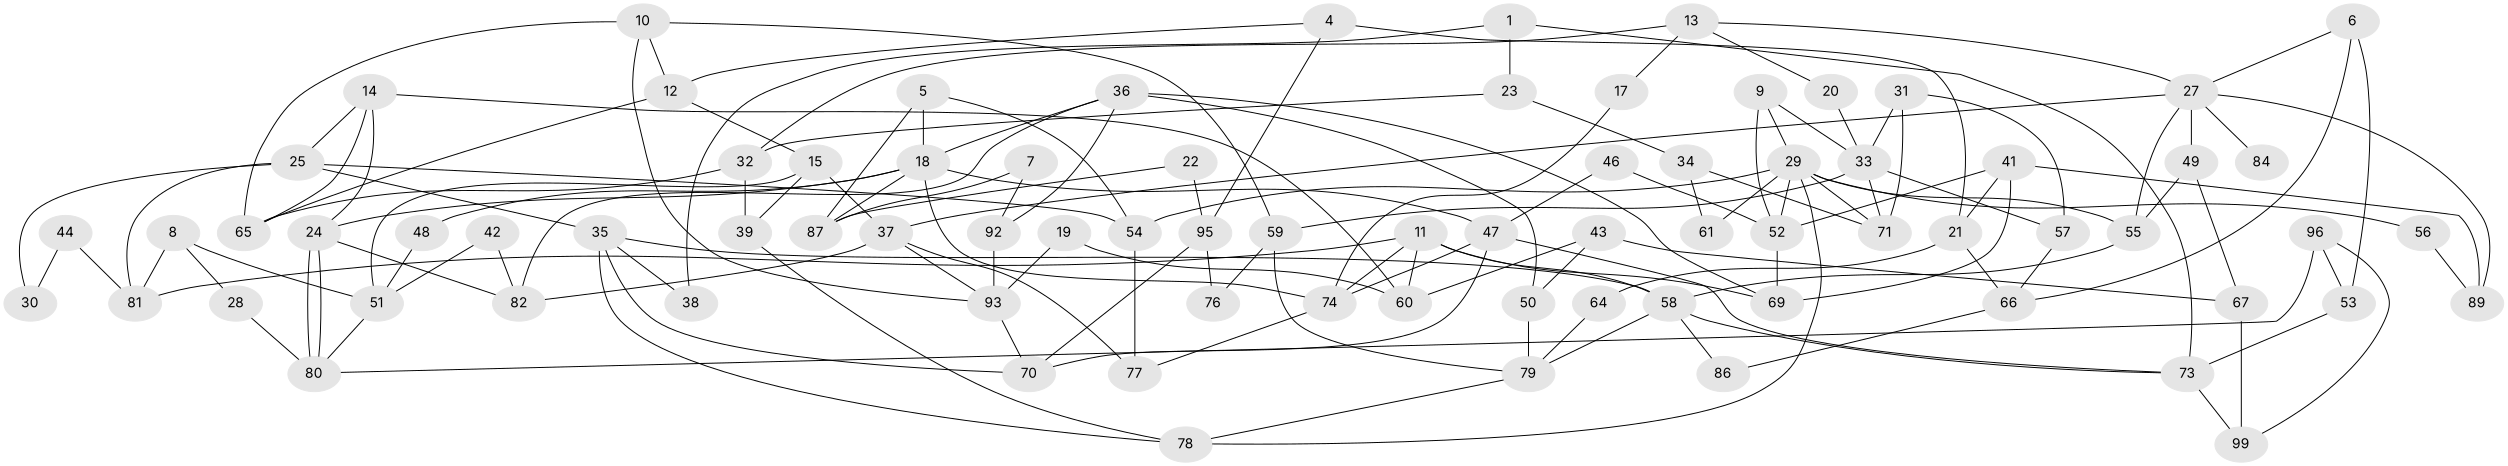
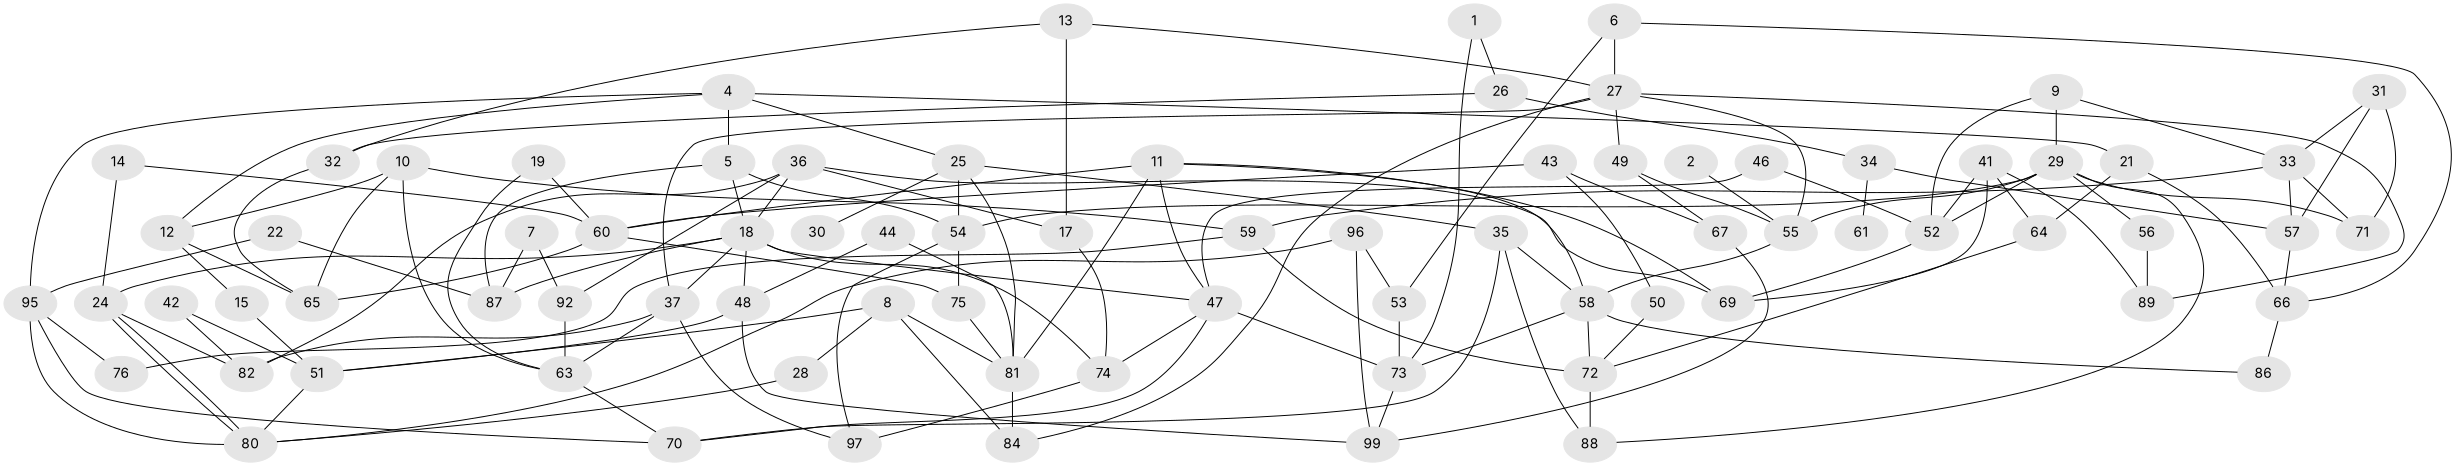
(1510, 92) -> (1501, 92)
(1831, 92) -> none
(334, 127) -> (862, 133)
none -> (728, 127)
(1379, 144) -> (889, 187)
none -> (1691, 163)
(332, 181) -> (462, 278)
(1987, 192) -> (2013, 198)
(1793, 200) -> (2071, 198)
(854, 201) -> (702, 275)
(1741, 205) -> none
(745, 233) -> none
(48, 268) -> (805, 273)
(1372, 270) -> (1175, 236)
(691, 304) -> none
none -> (959, 304)
(994, 304) -> (565, 374)
none -> (950, 374)
(1135, 374) -> (855, 445)
(1528, 374) -> (1590, 374)
none -> (1012, 409)
none -> (935, 415)
none -> (98, 421)
(1186, 445) -> (1590, 445)
